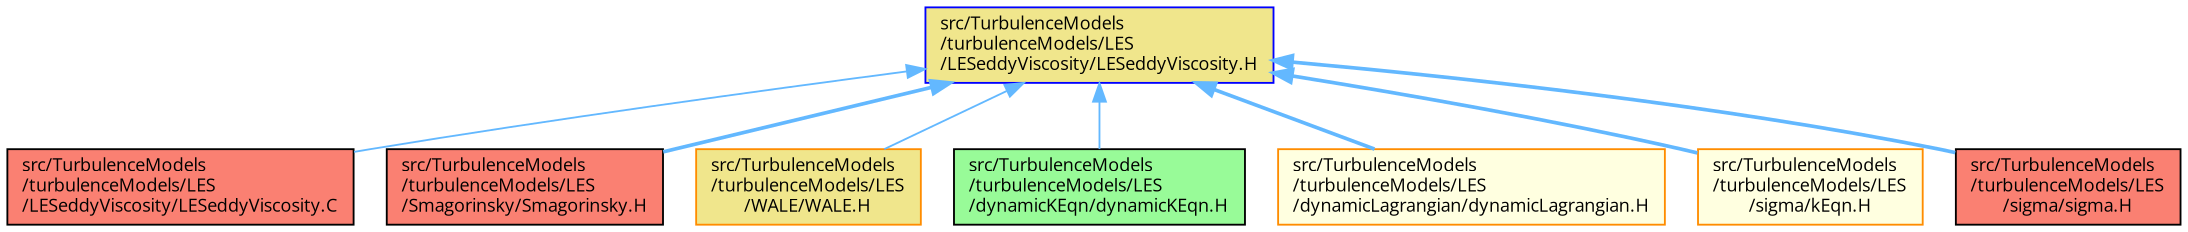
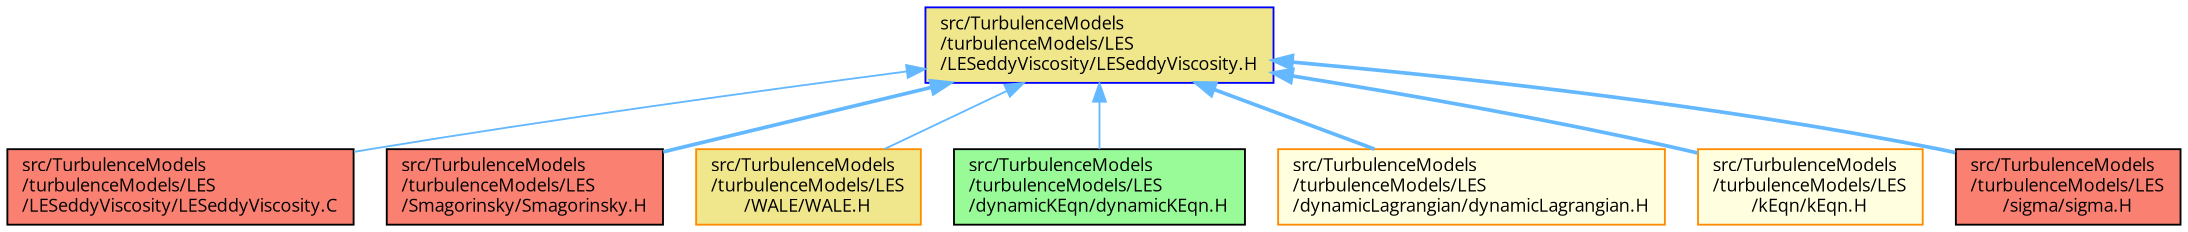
(1810, 187) -> (1810, 187)
